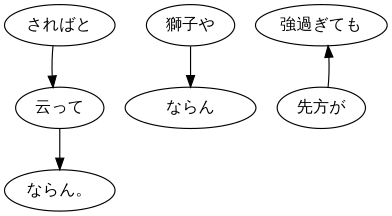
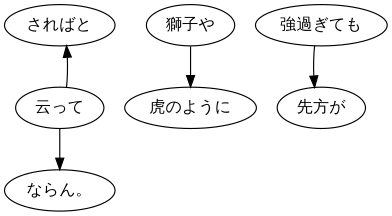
(52, 61) -> (67, 72)
(329, 72) -> (314, 61)
(191, 108) -> (191, 108)
